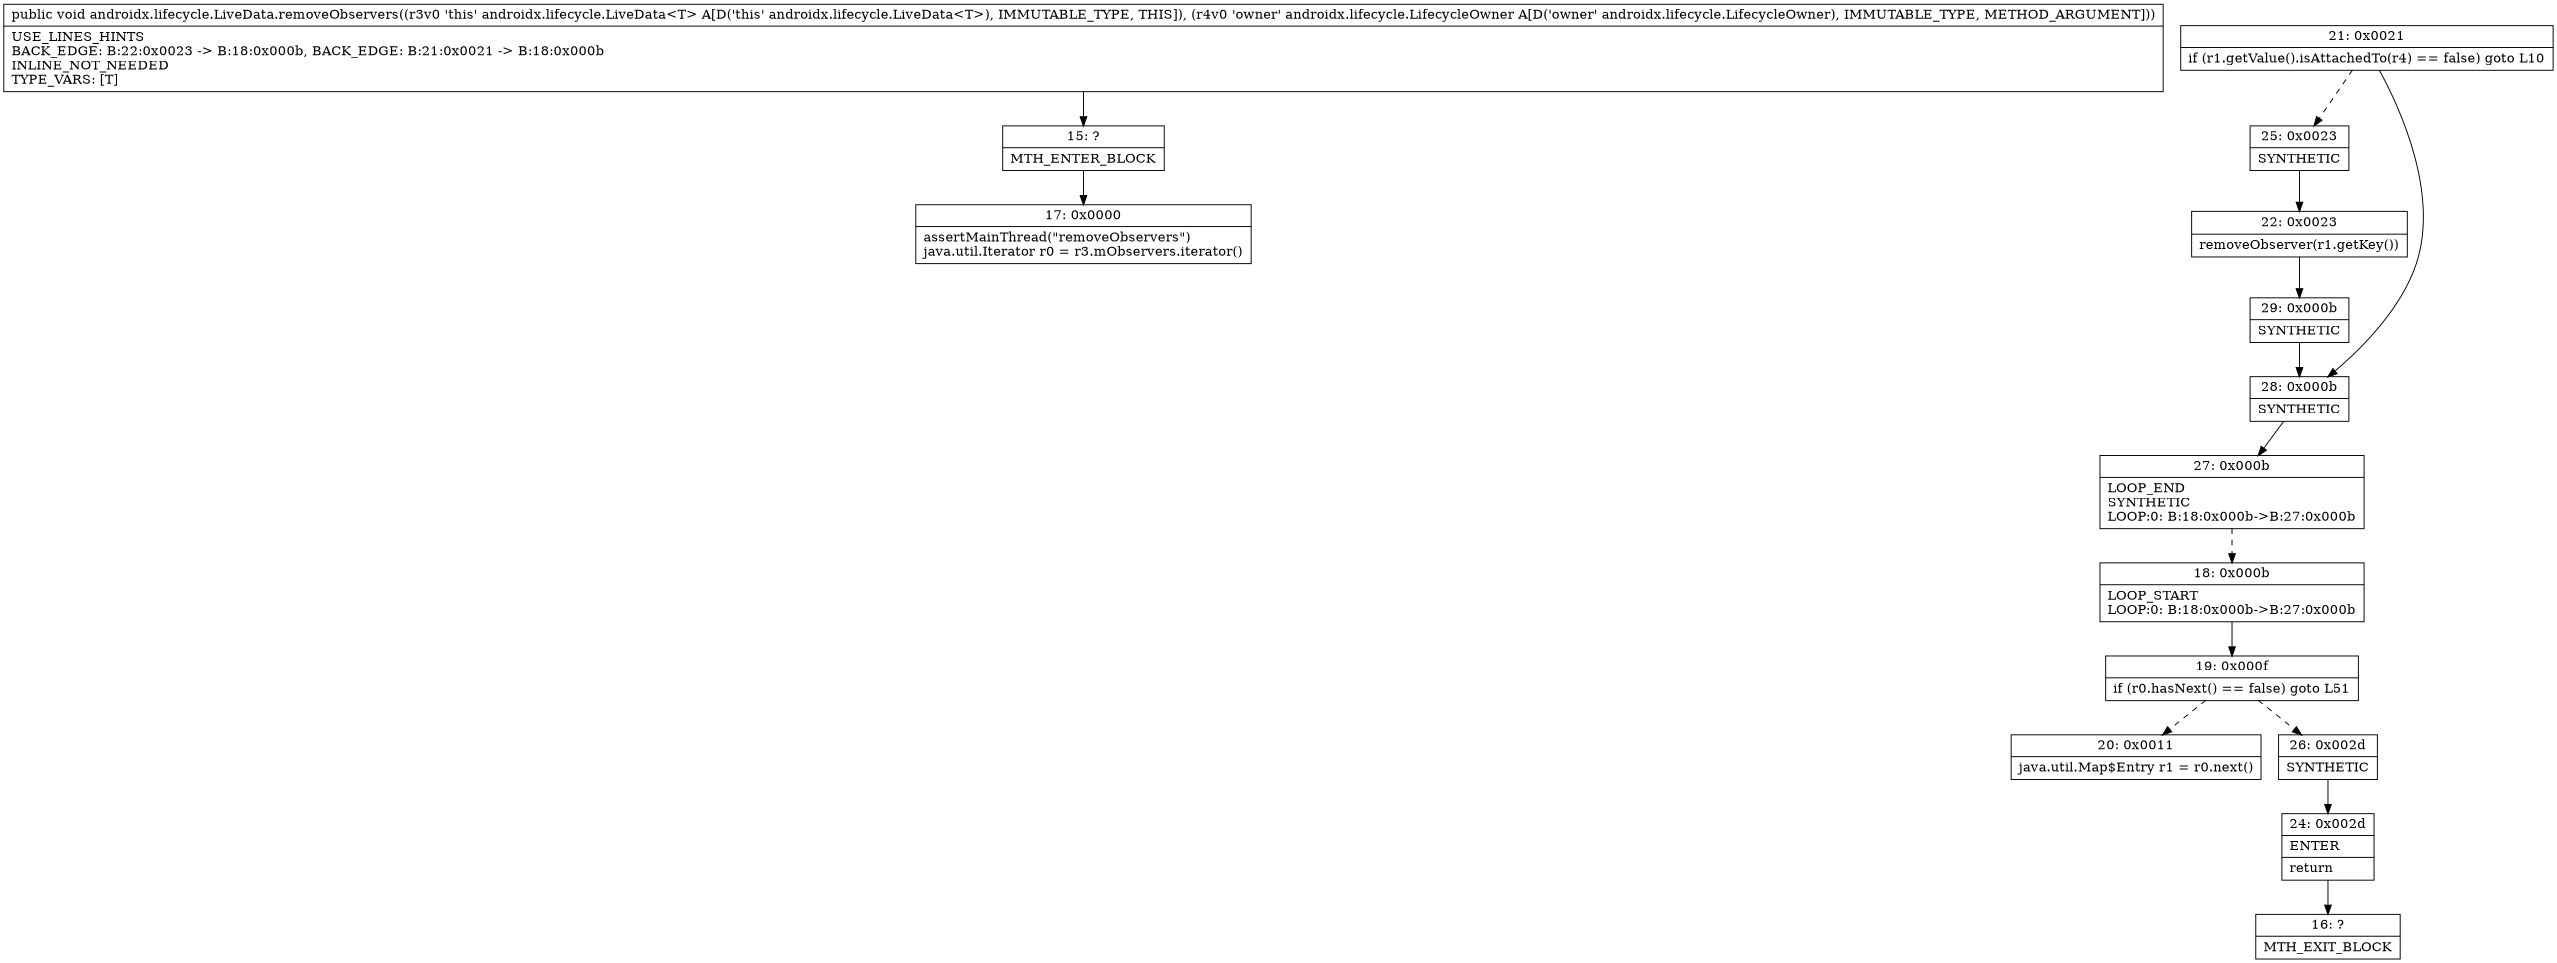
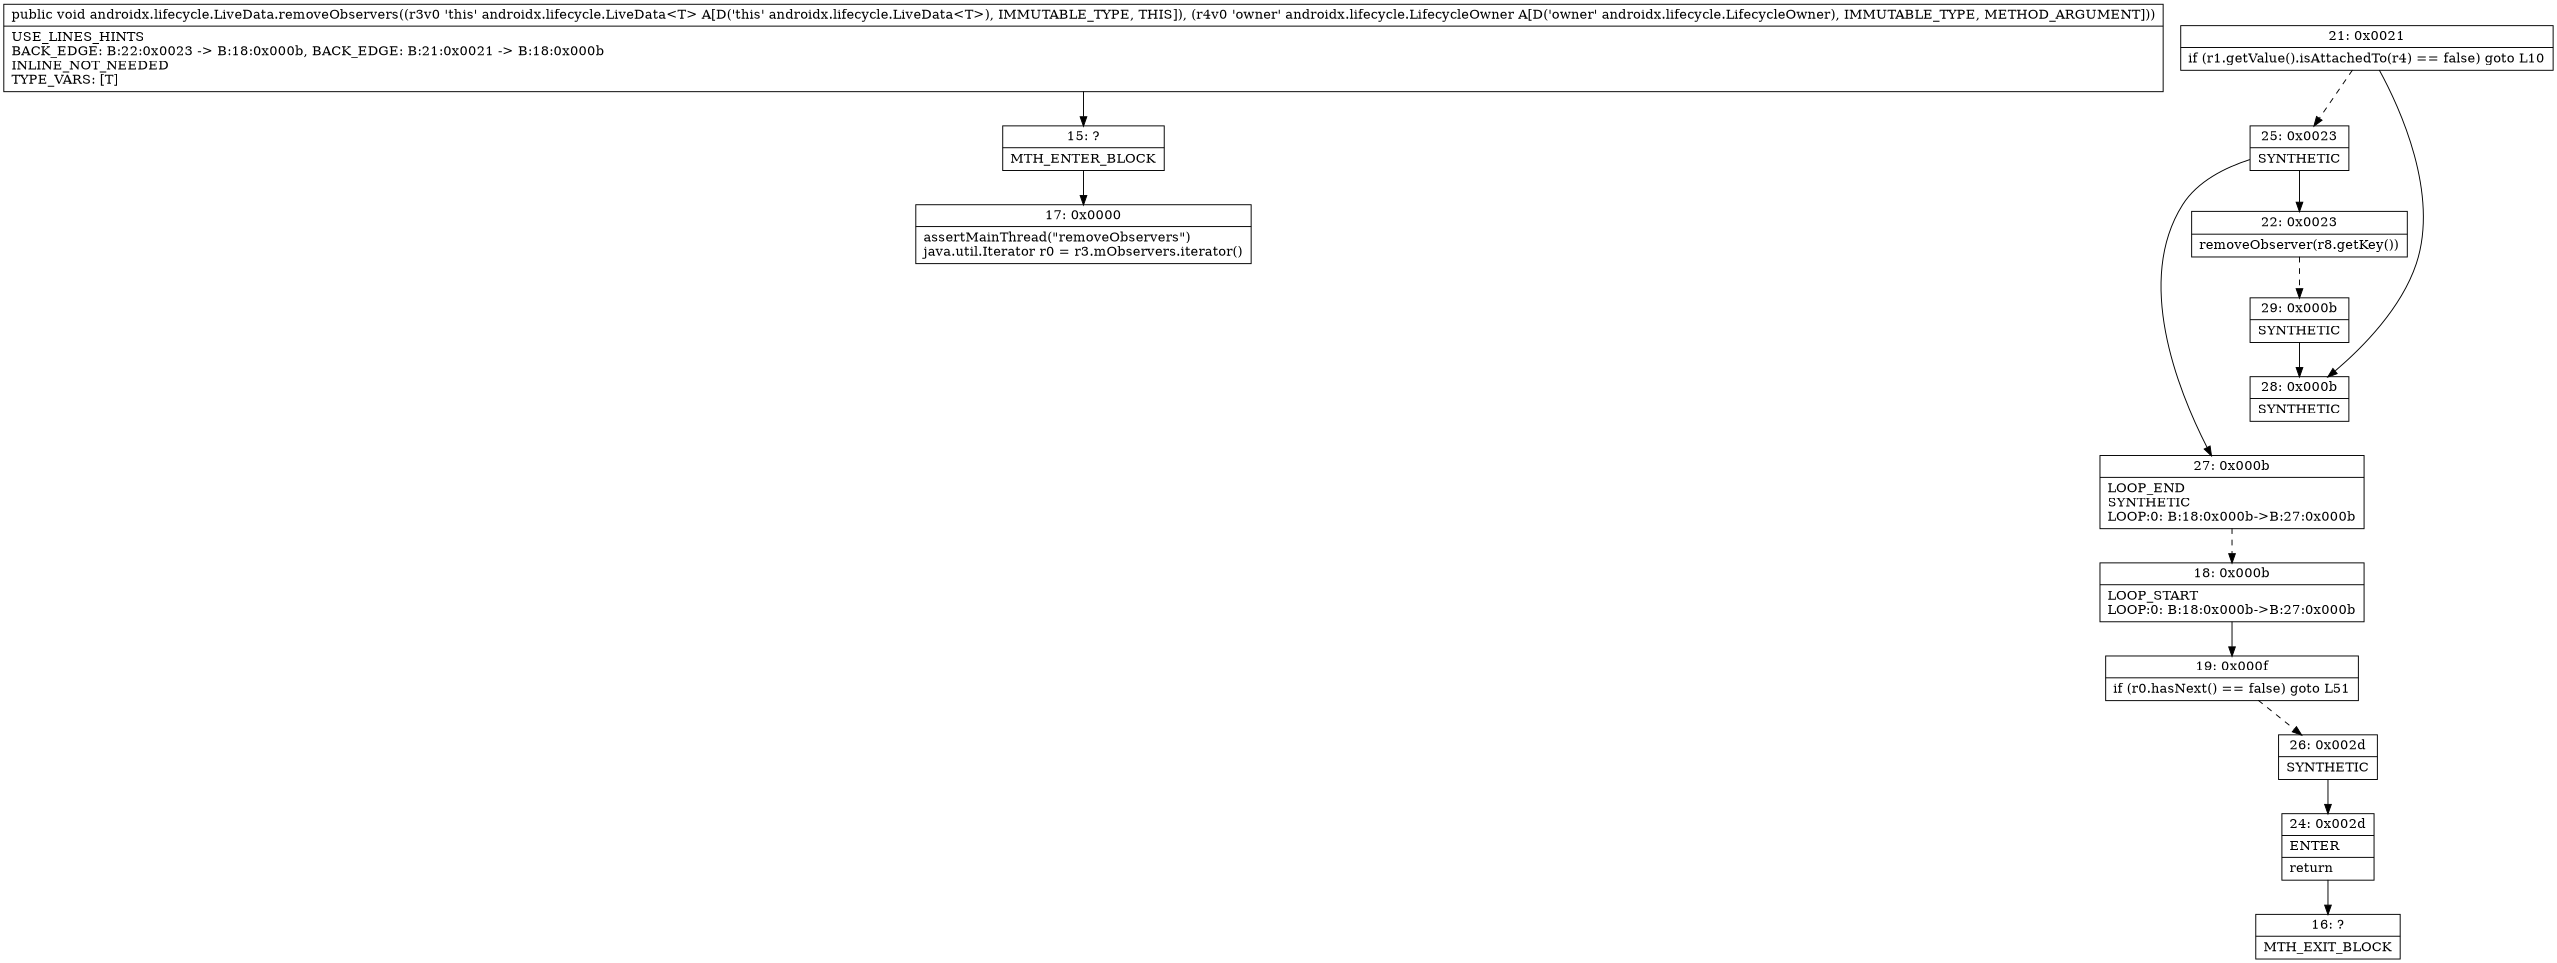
(2299, 245) -> (2299, 245)
(2299, 273) -> (2299, 273)
(2274, 435) -> (2162, 287)
(2136, 757) -> none
